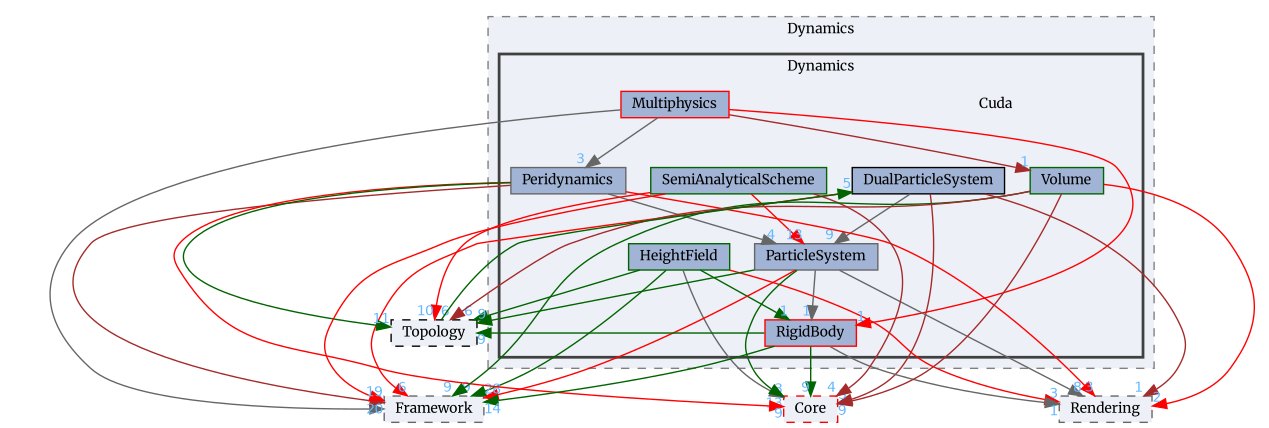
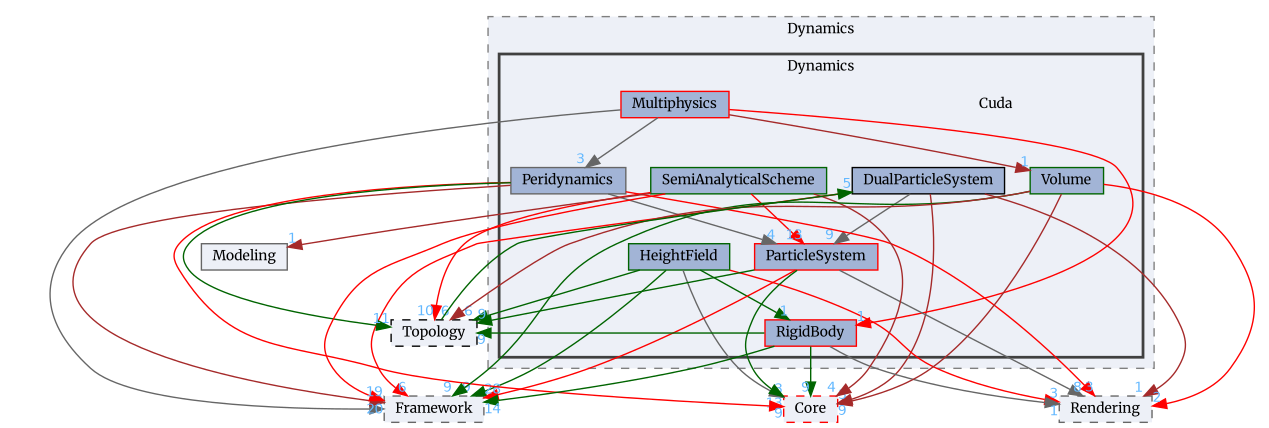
none -> (244, 257)
(816, 257) -> (816, 257)
(814, 287) -> none
